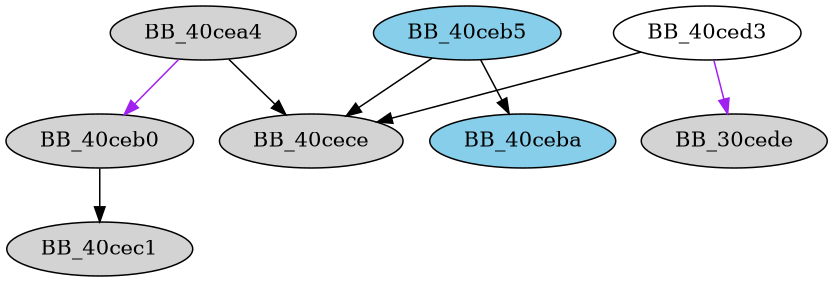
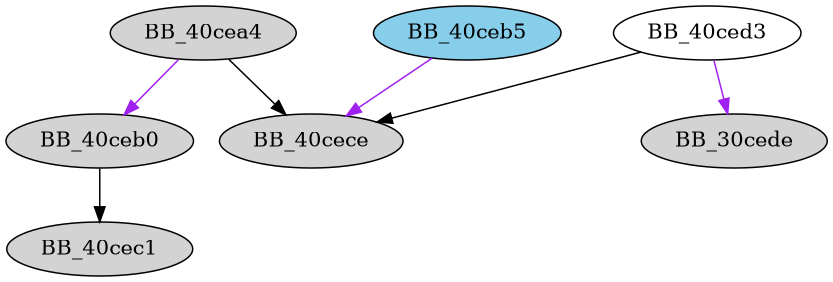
(396, 83) -> (396, 83)
(523, 141) -> none
